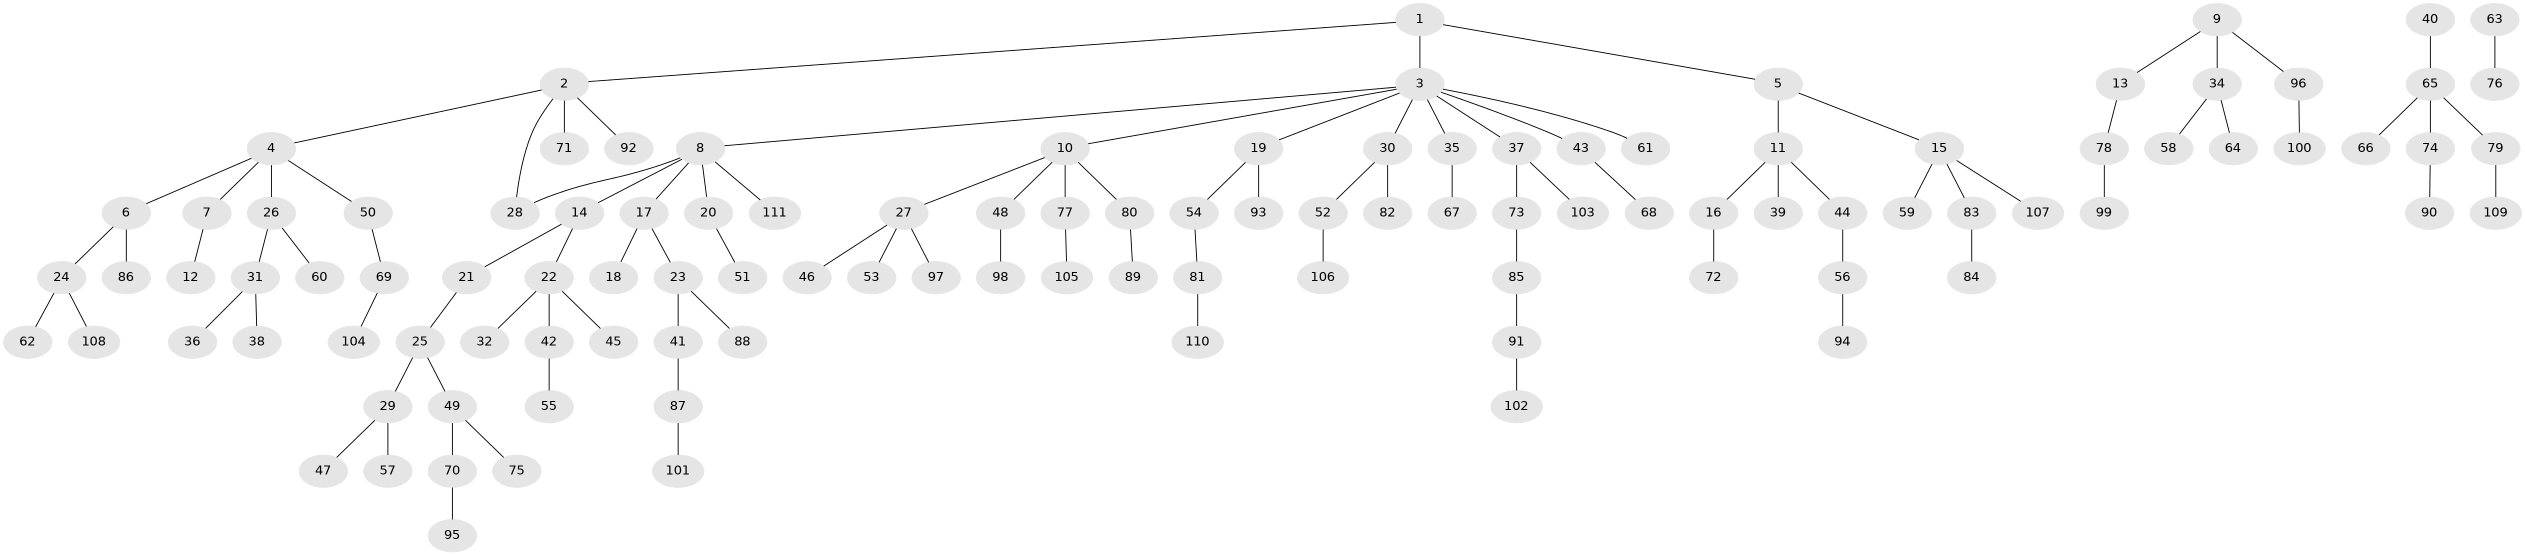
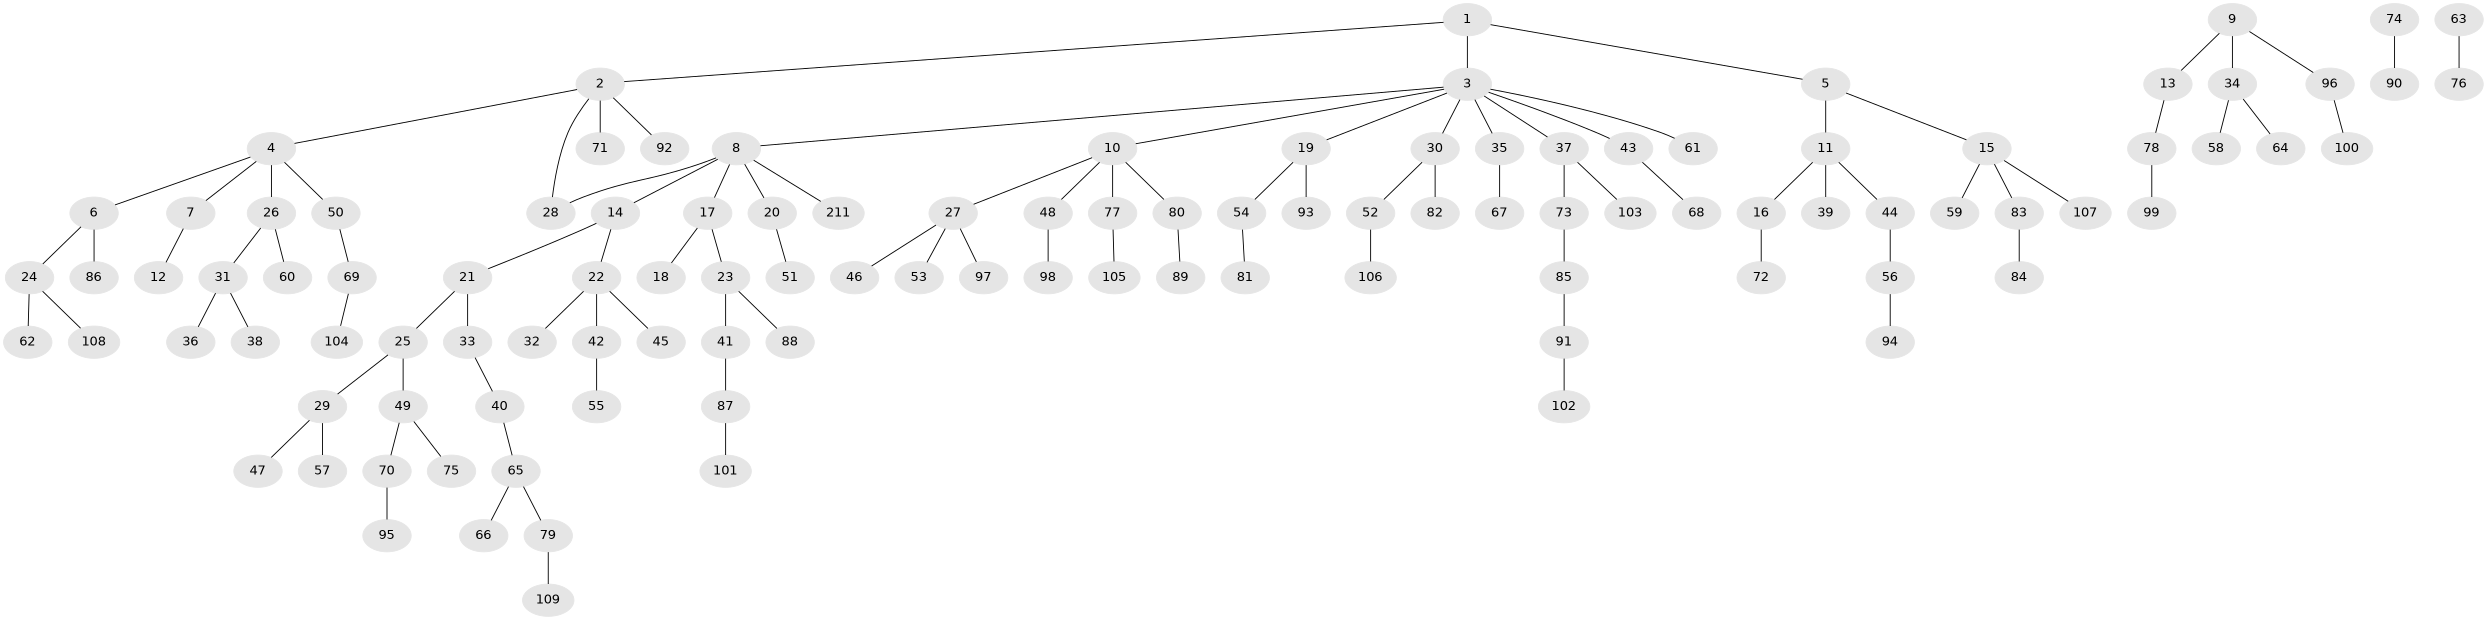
(2430, 117) -> none
(775, 213) -> (838, 213)
none -> (468, 342)
(1198, 342) -> none
